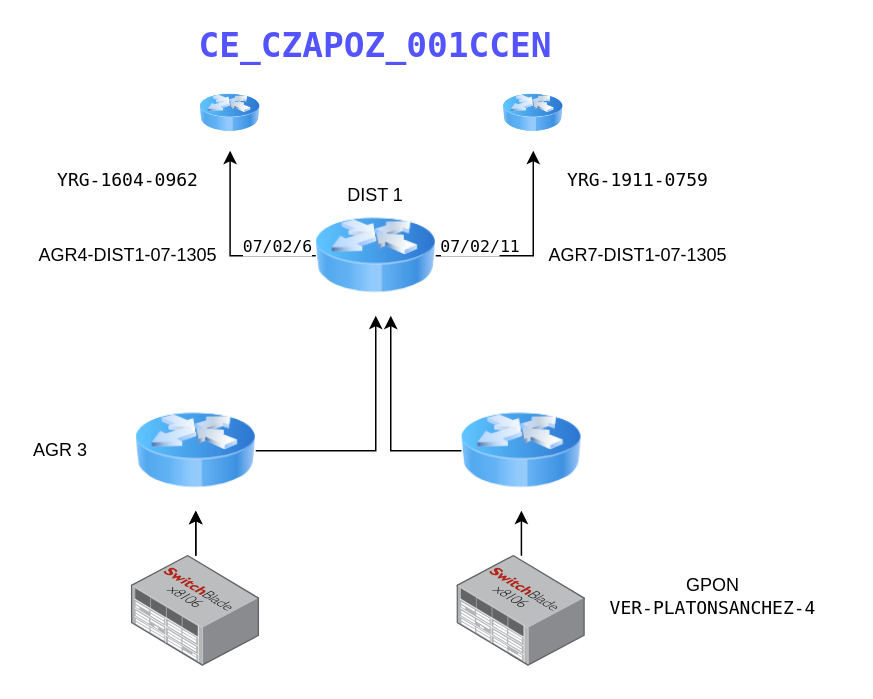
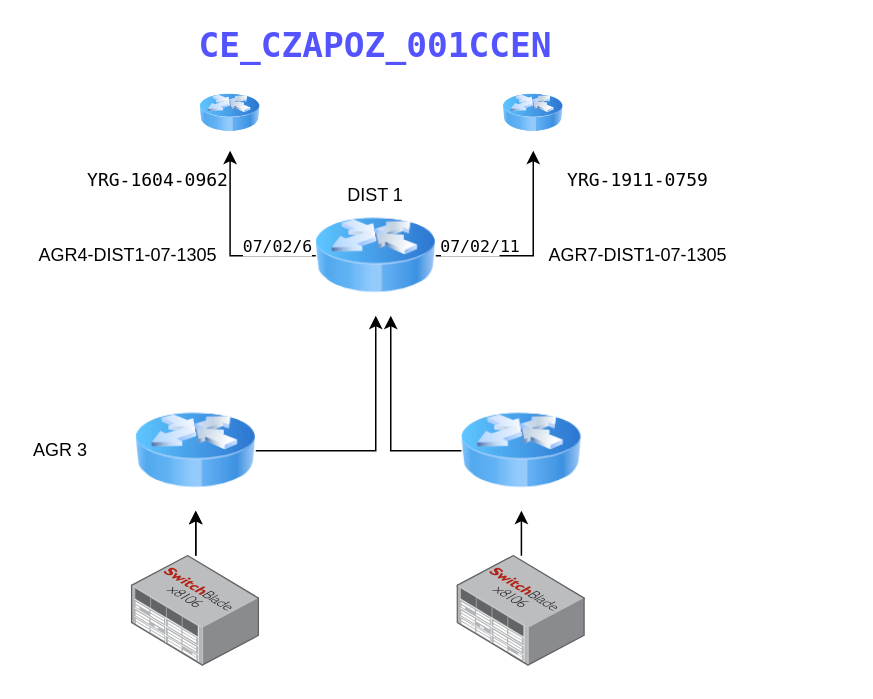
(128, 181) -> (158, 181)
(713, 596) -> none
